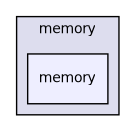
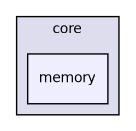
(68, 30) -> (68, 30)
